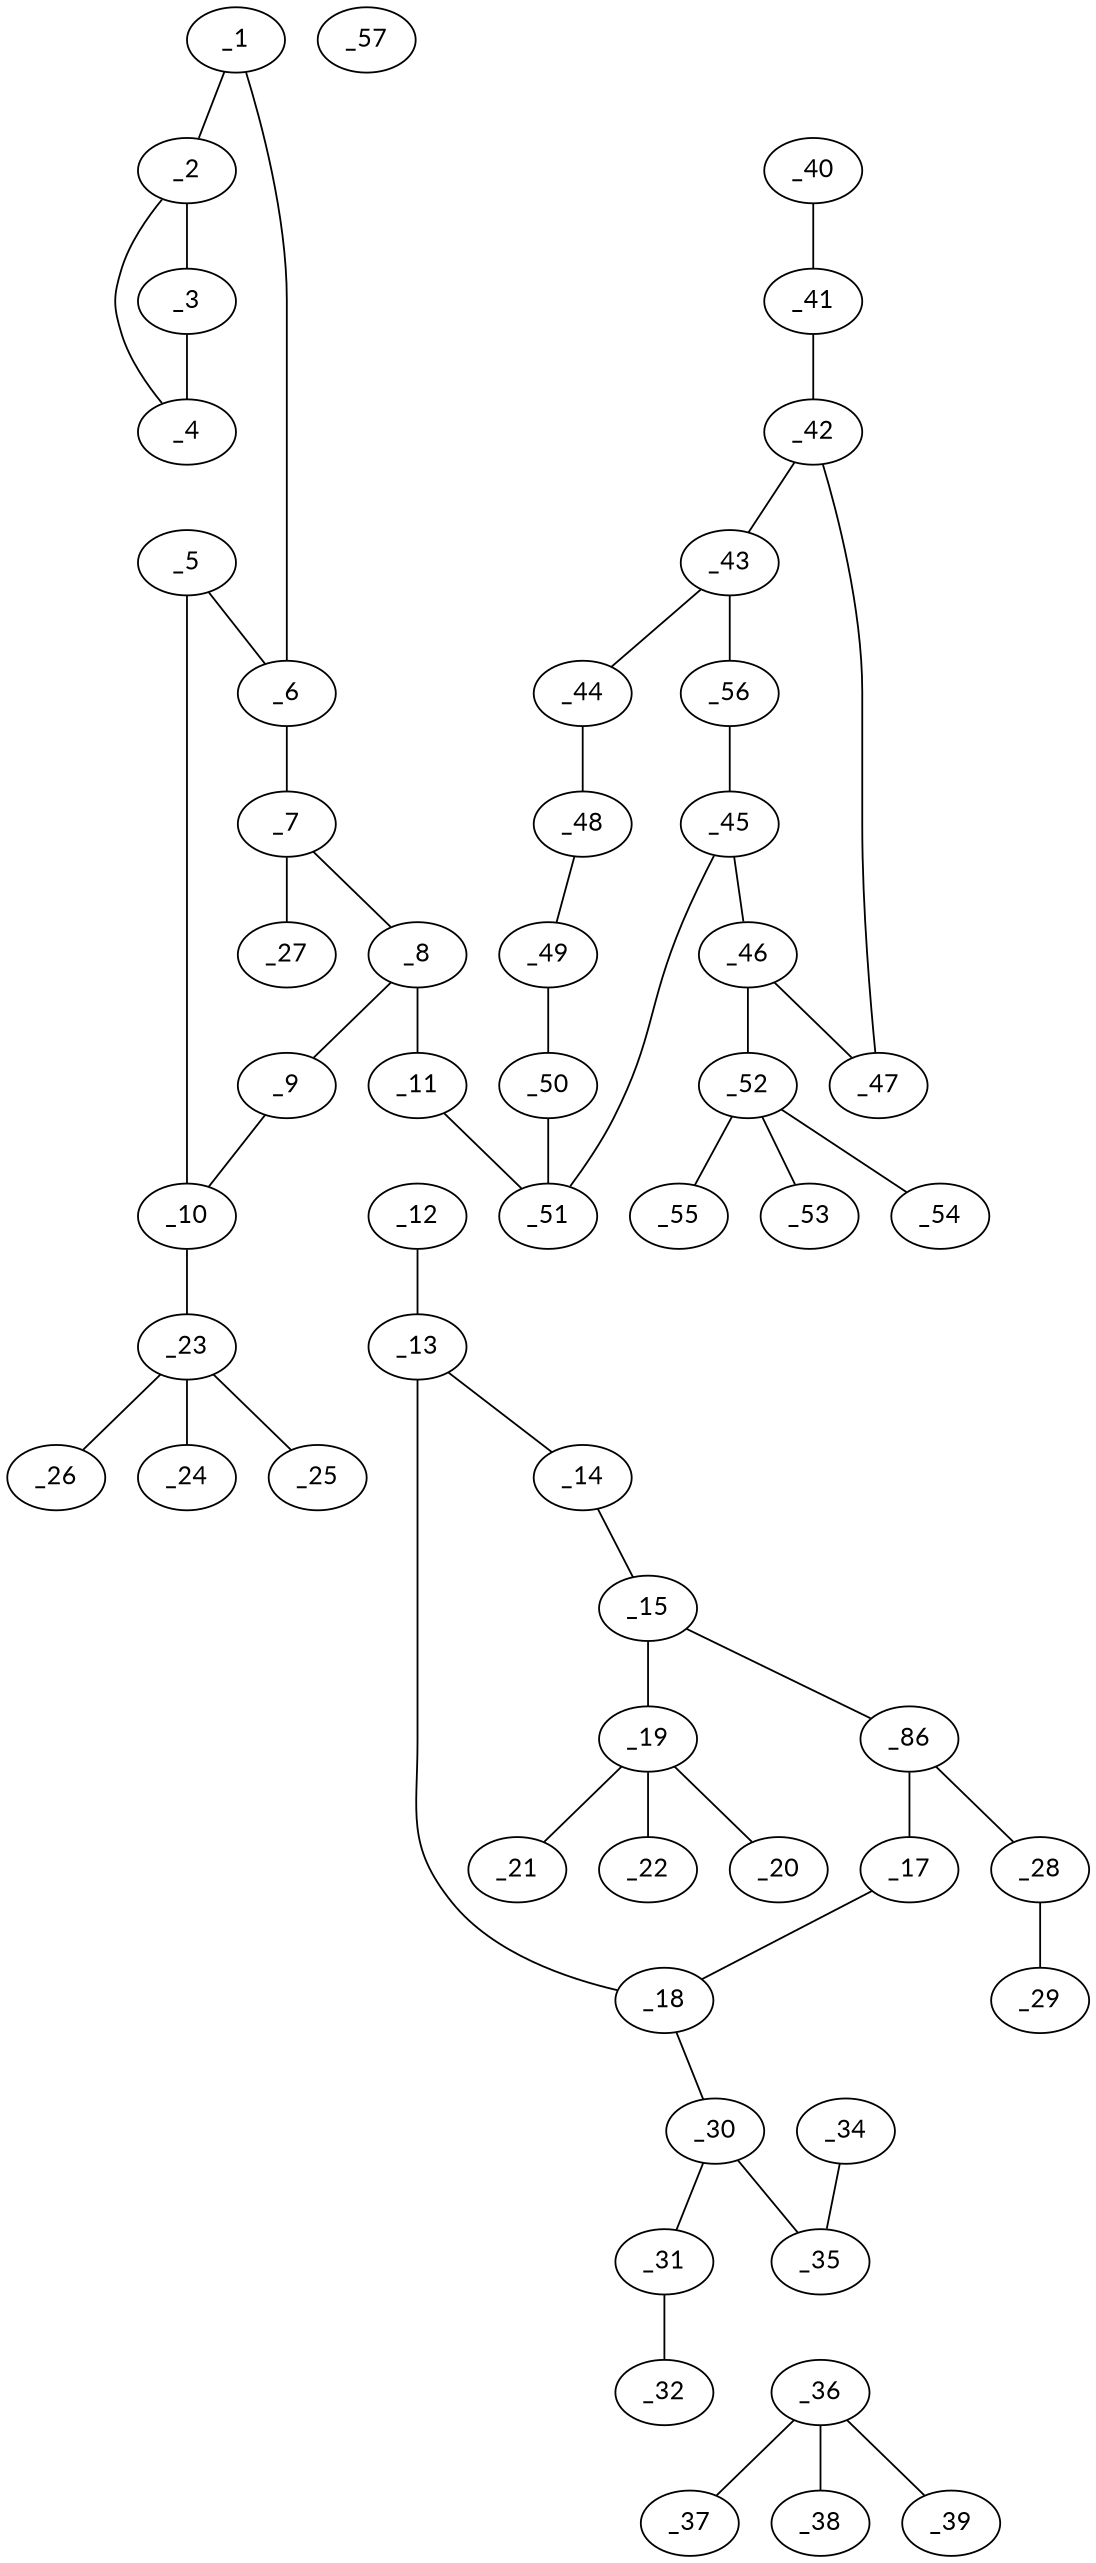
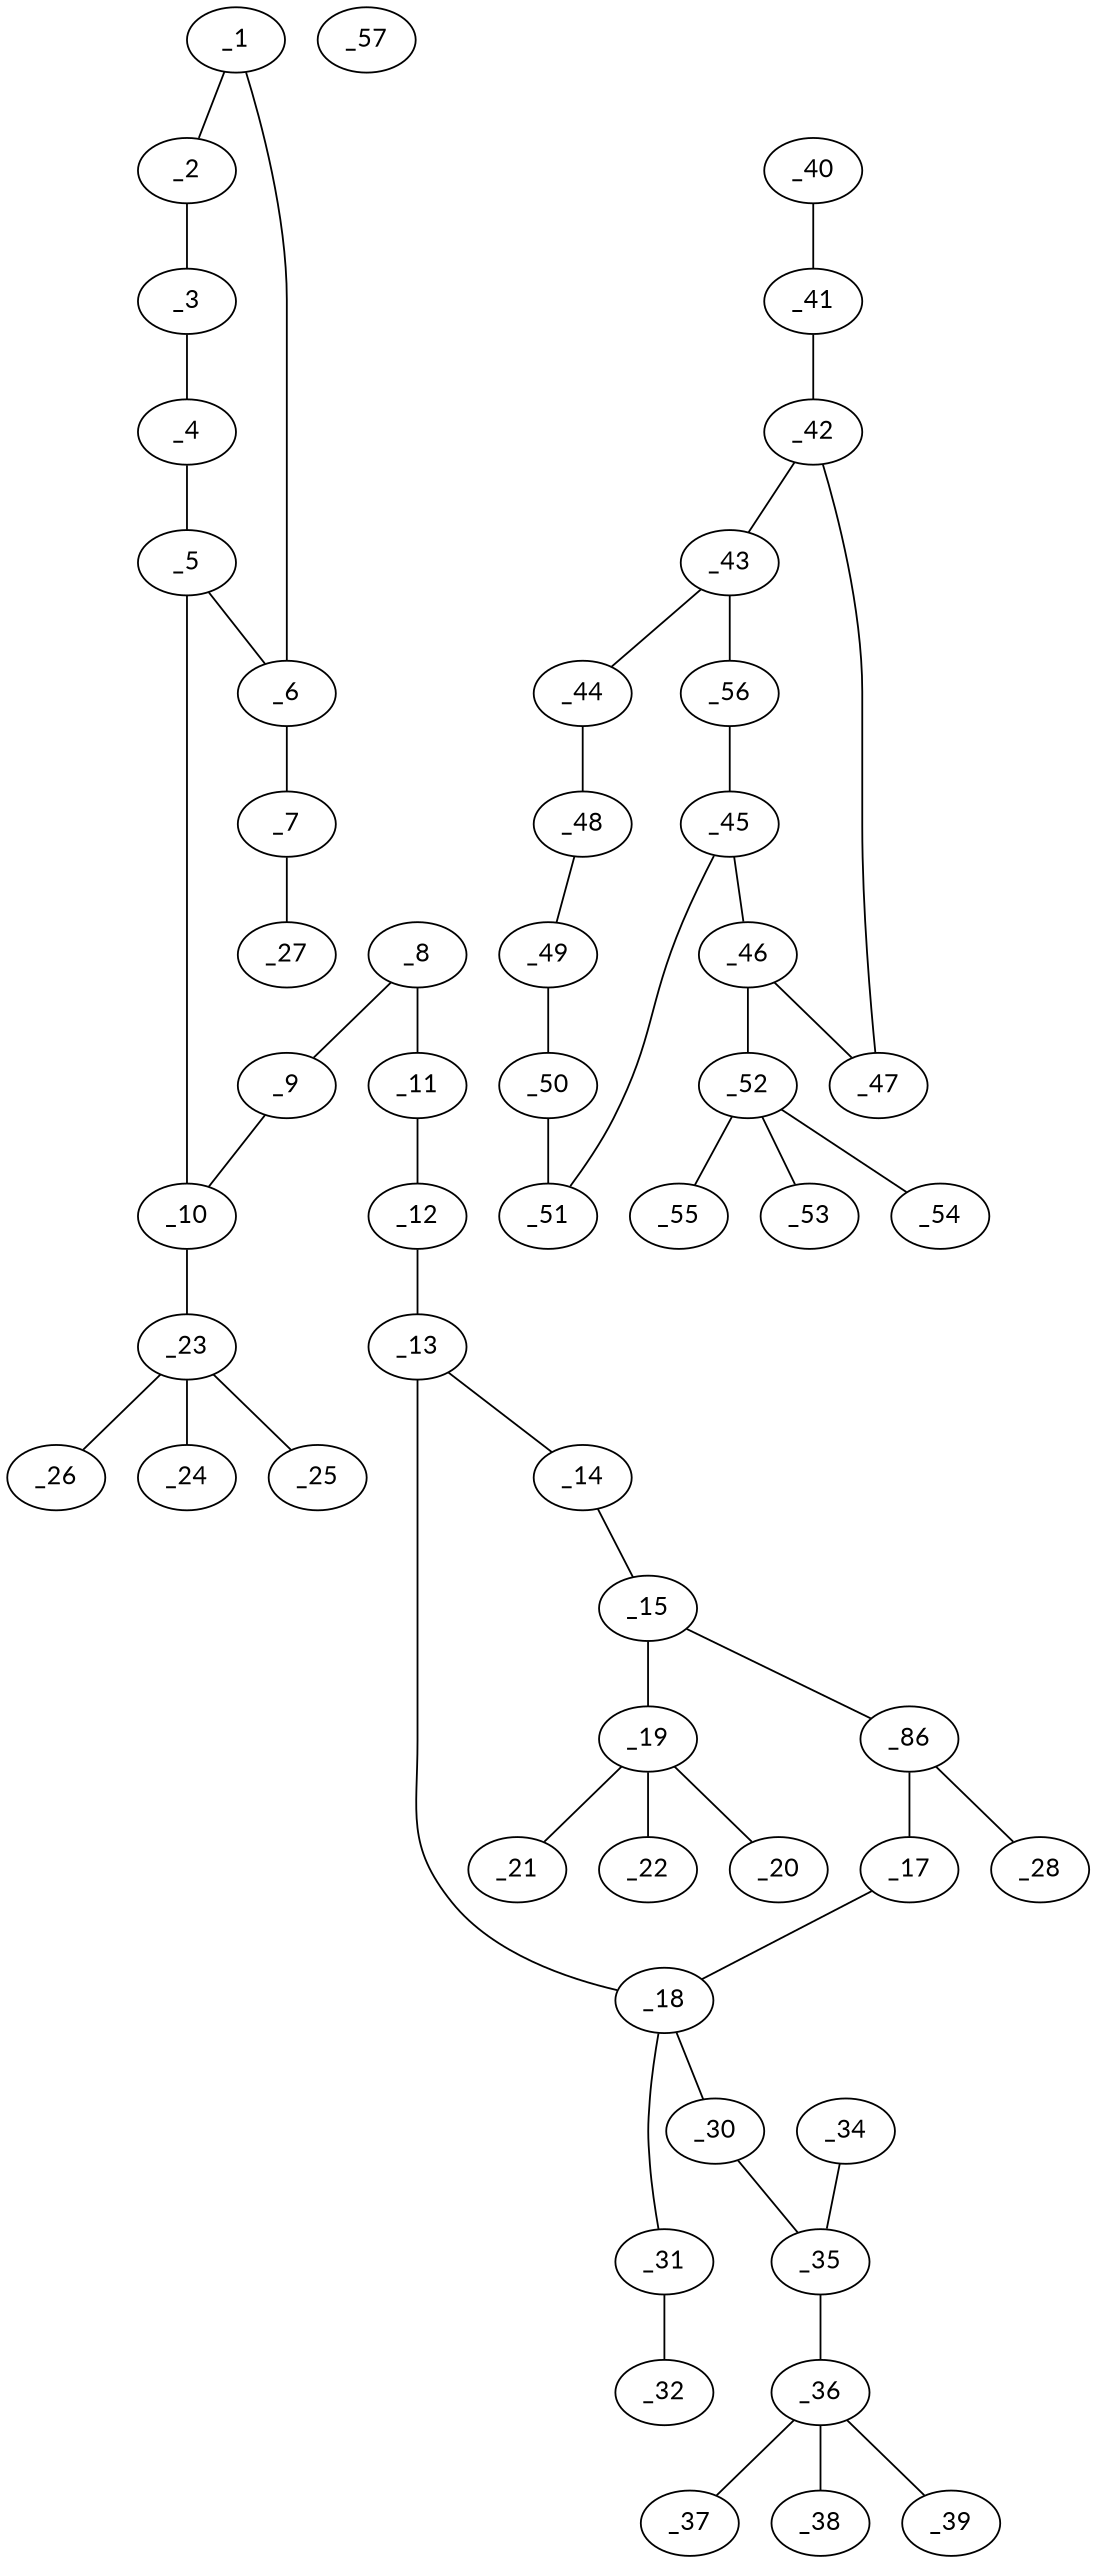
(115, 301) -> (187, 498)
(352, 889) -> none
(483, 1151) -> (418, 1151)
(1040, 2000) -> none
(690, 2197) -> (648, 2131)
none -> (821, 2327)
